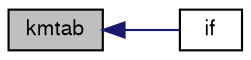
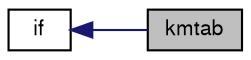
(152, 30) -> (120, 30)
